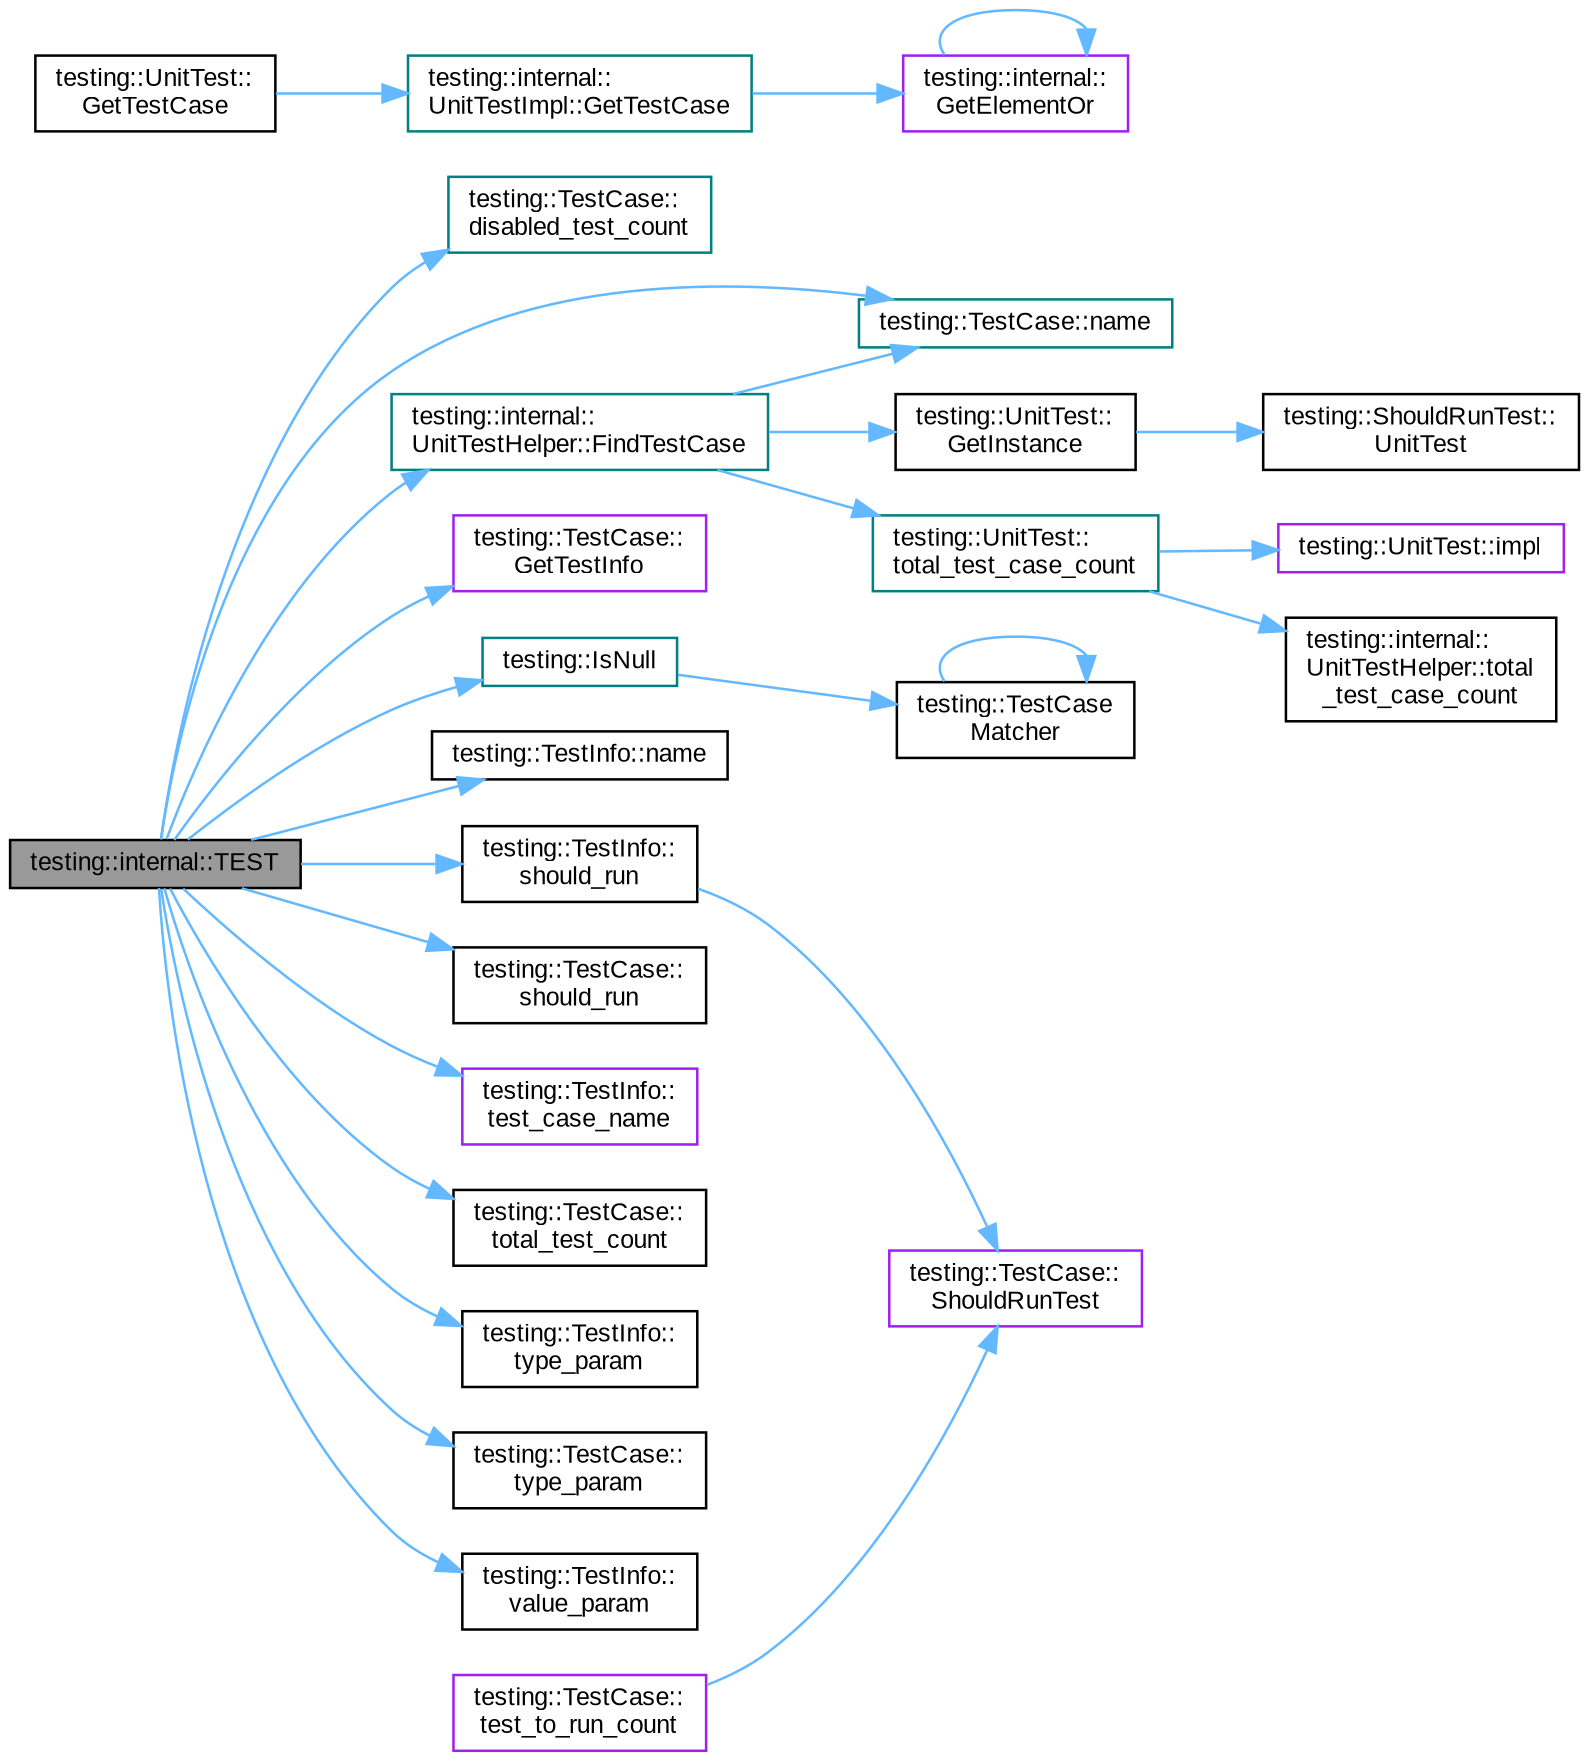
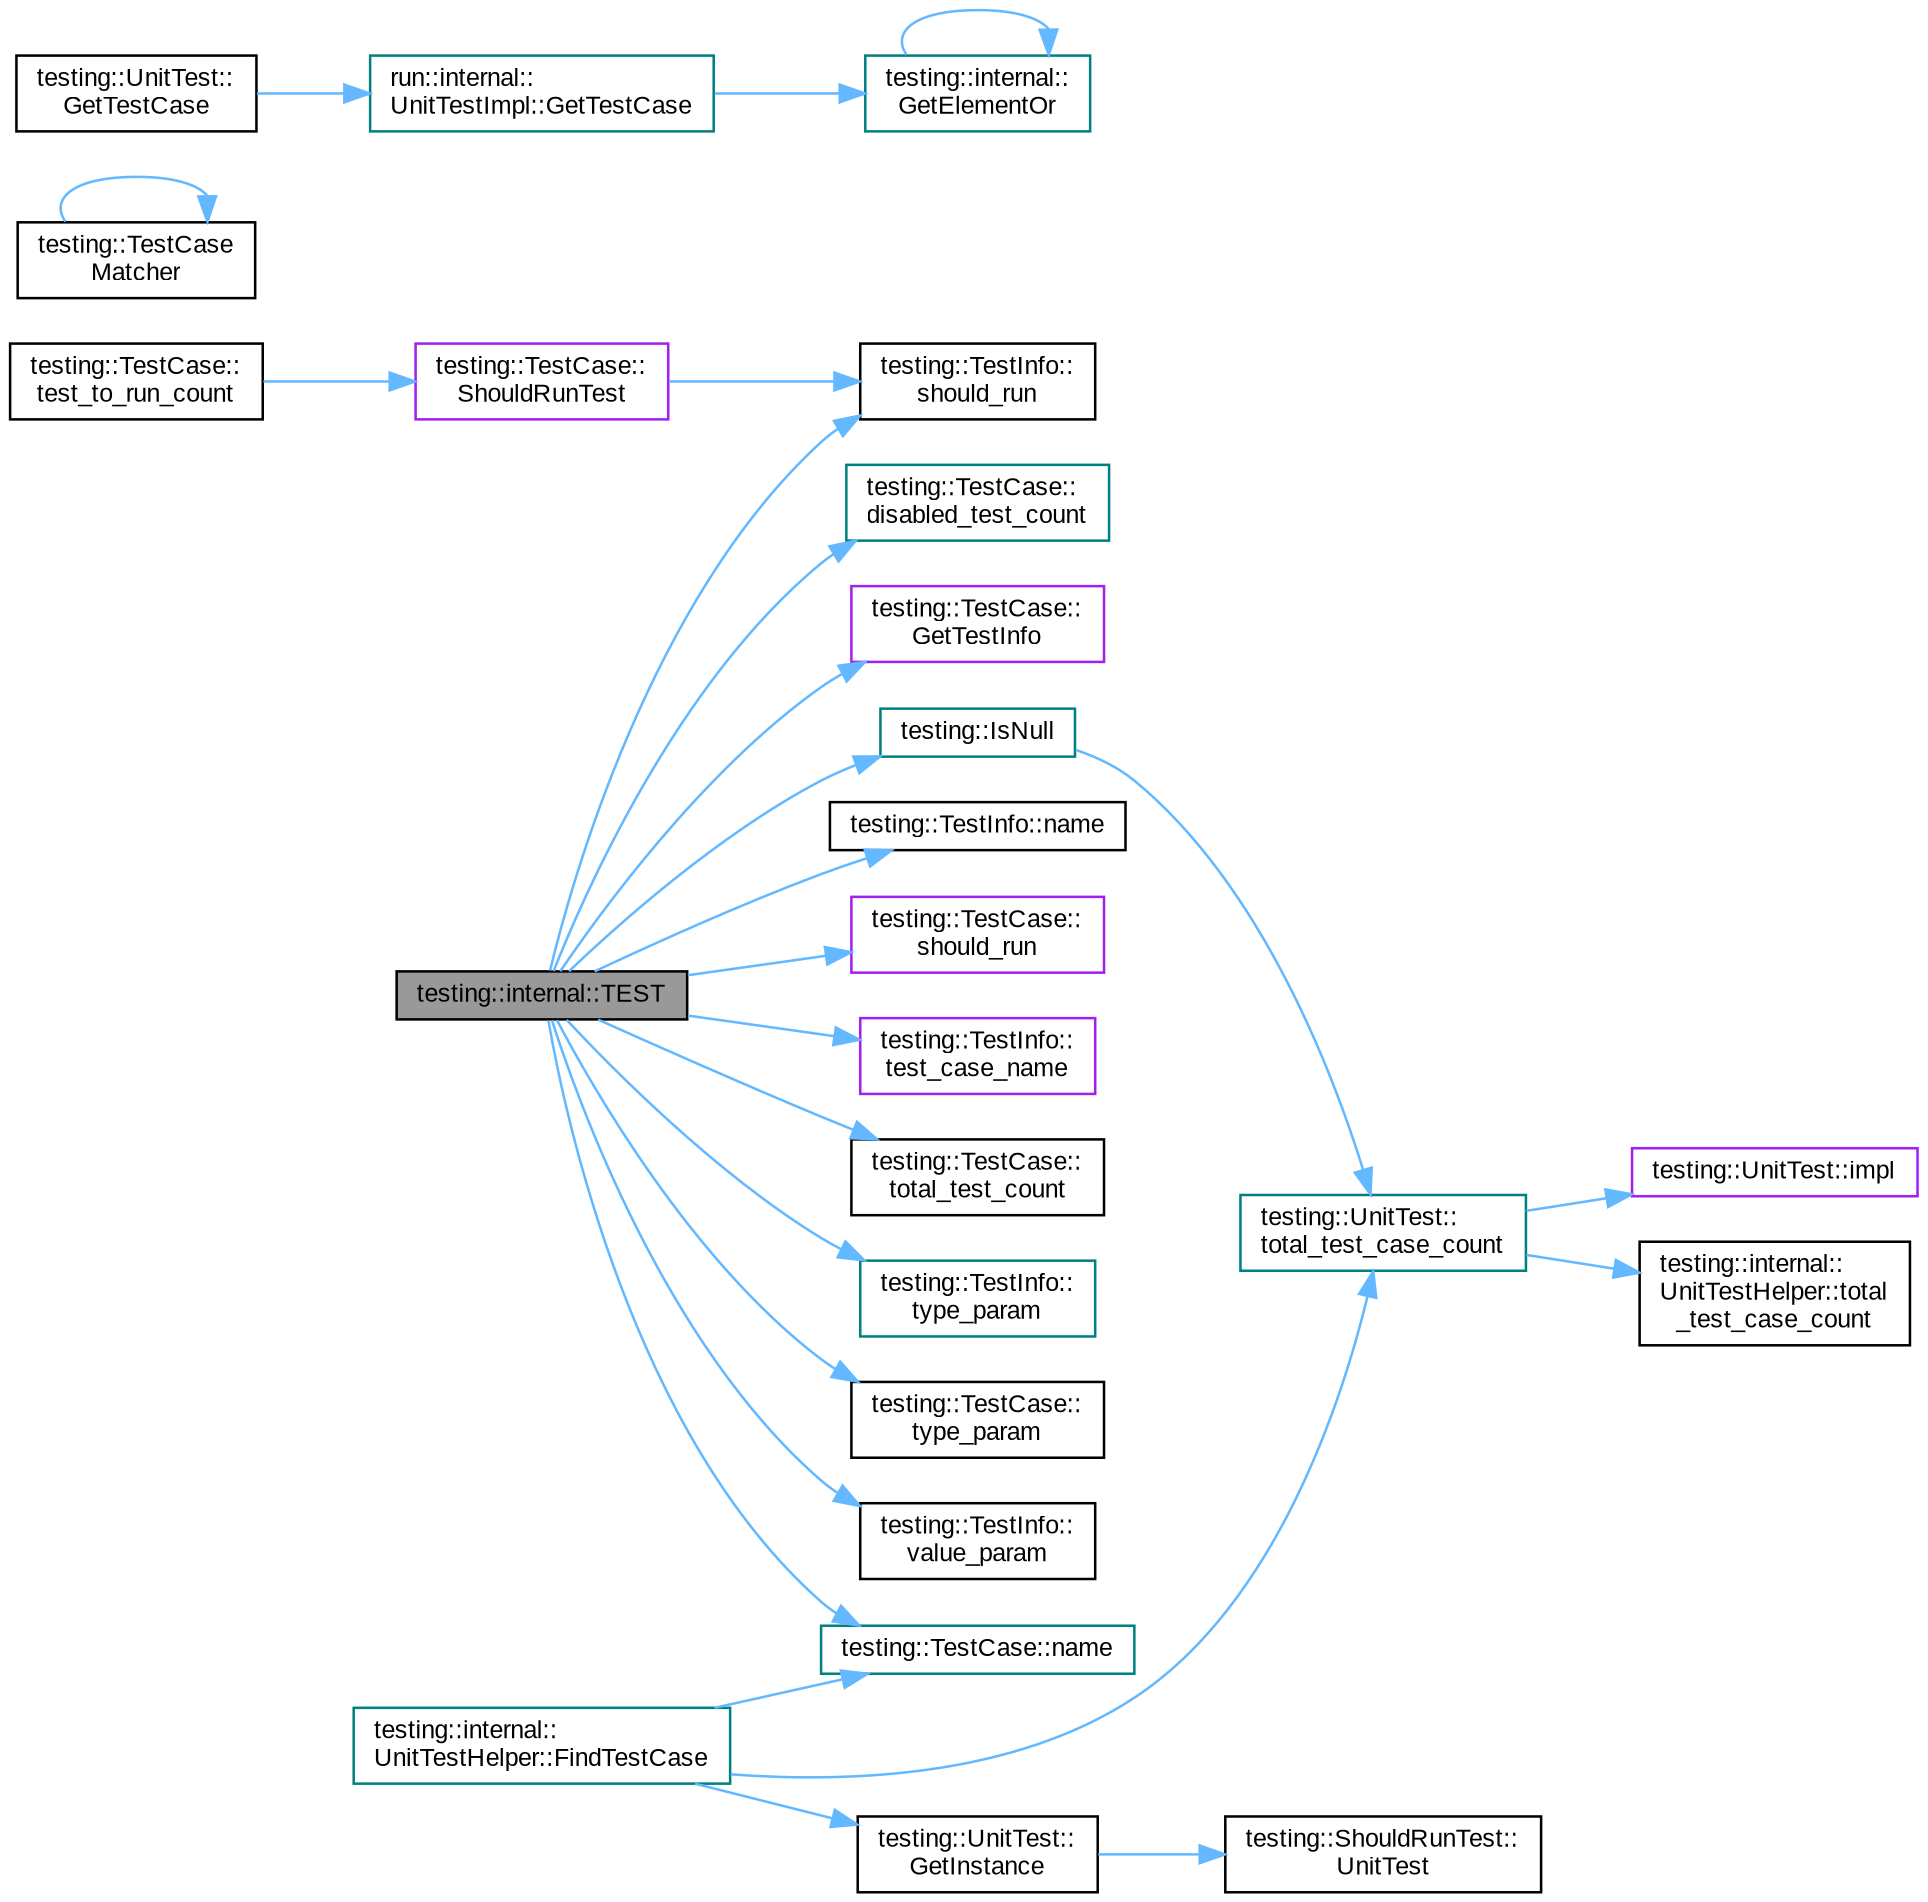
(580, 93) -> (542, 93)
(1016, 93) -> (978, 93)
(262, 644) -> none
(774, 688) -> (1258, 930)
(580, 985) -> (978, 935)
(872, 1031) -> (752, 381)
(580, 1349) -> (978, 1299)
(580, 1713) -> (136, 381)
